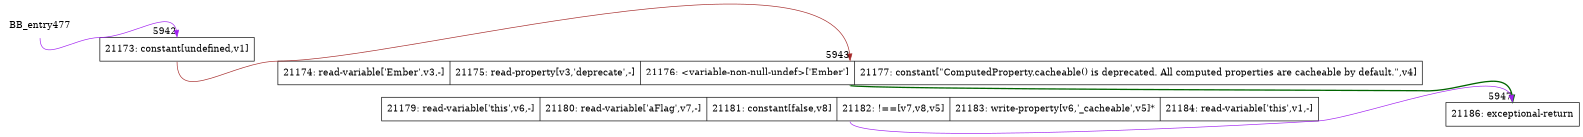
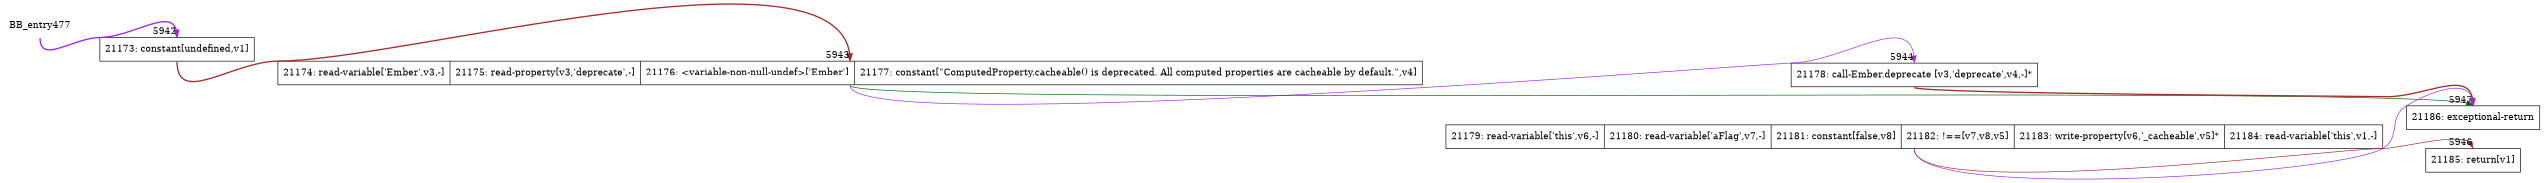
(514, 27) -> (514, 27)
(107, 37) -> (107, 37)
none -> (1914, 75)
(1185, 90) -> (1658, 95)
none -> (2473, 160)
